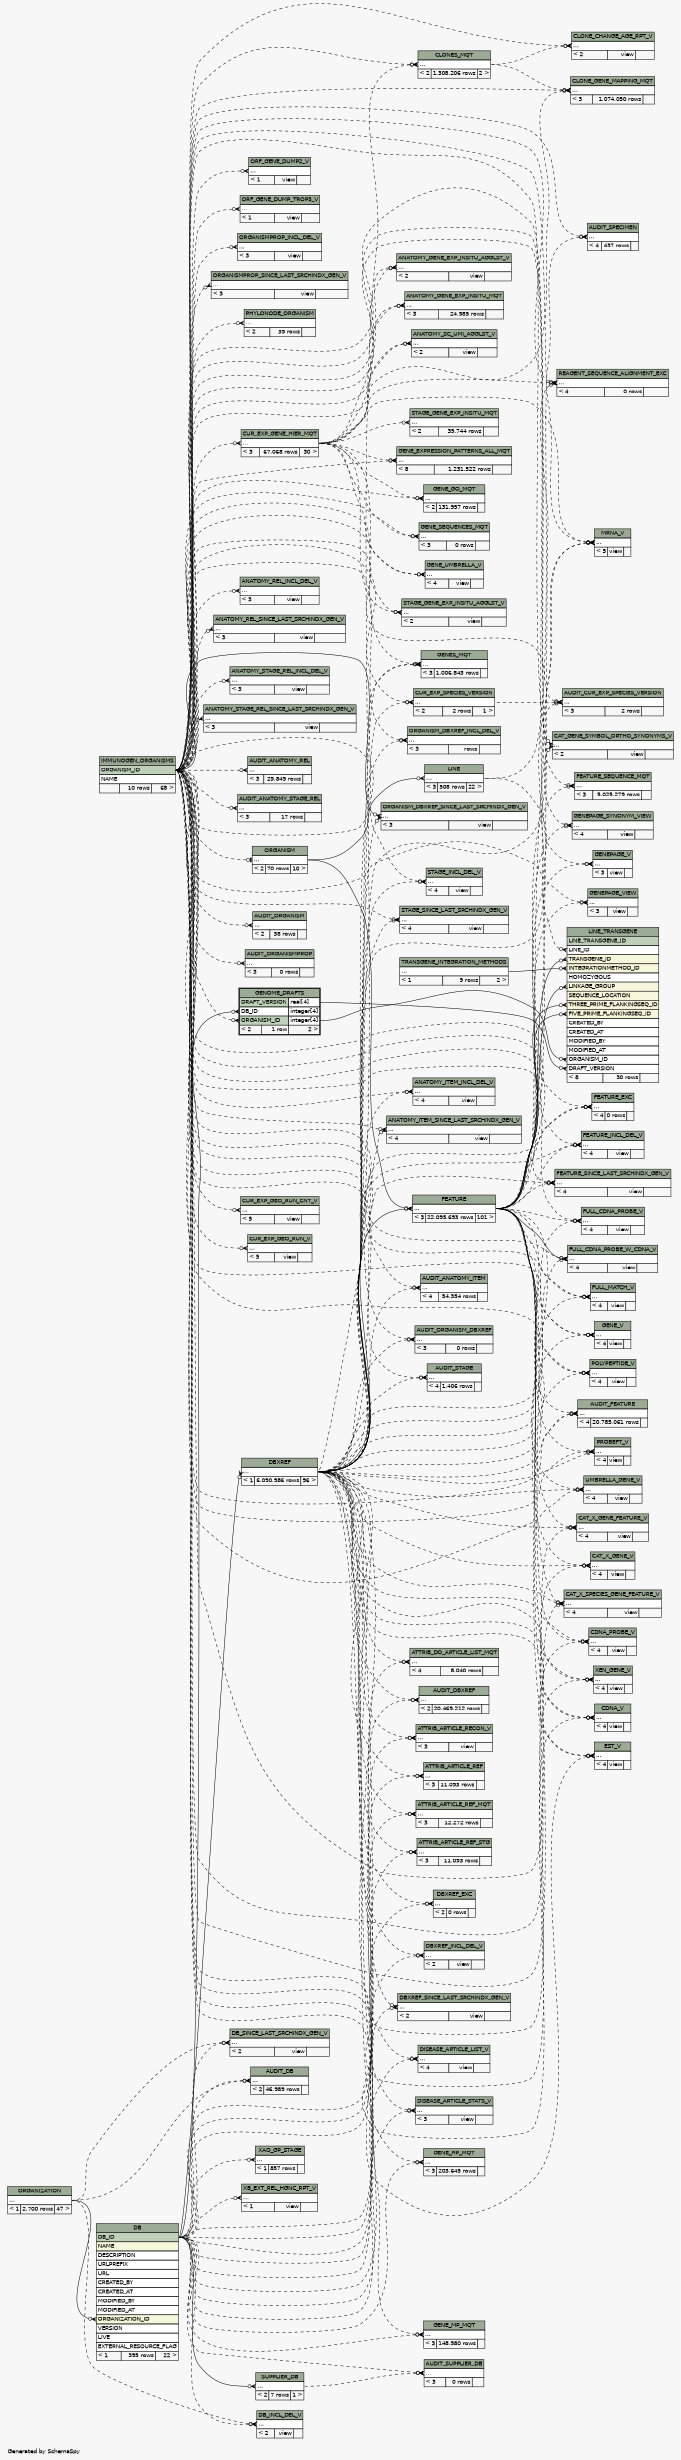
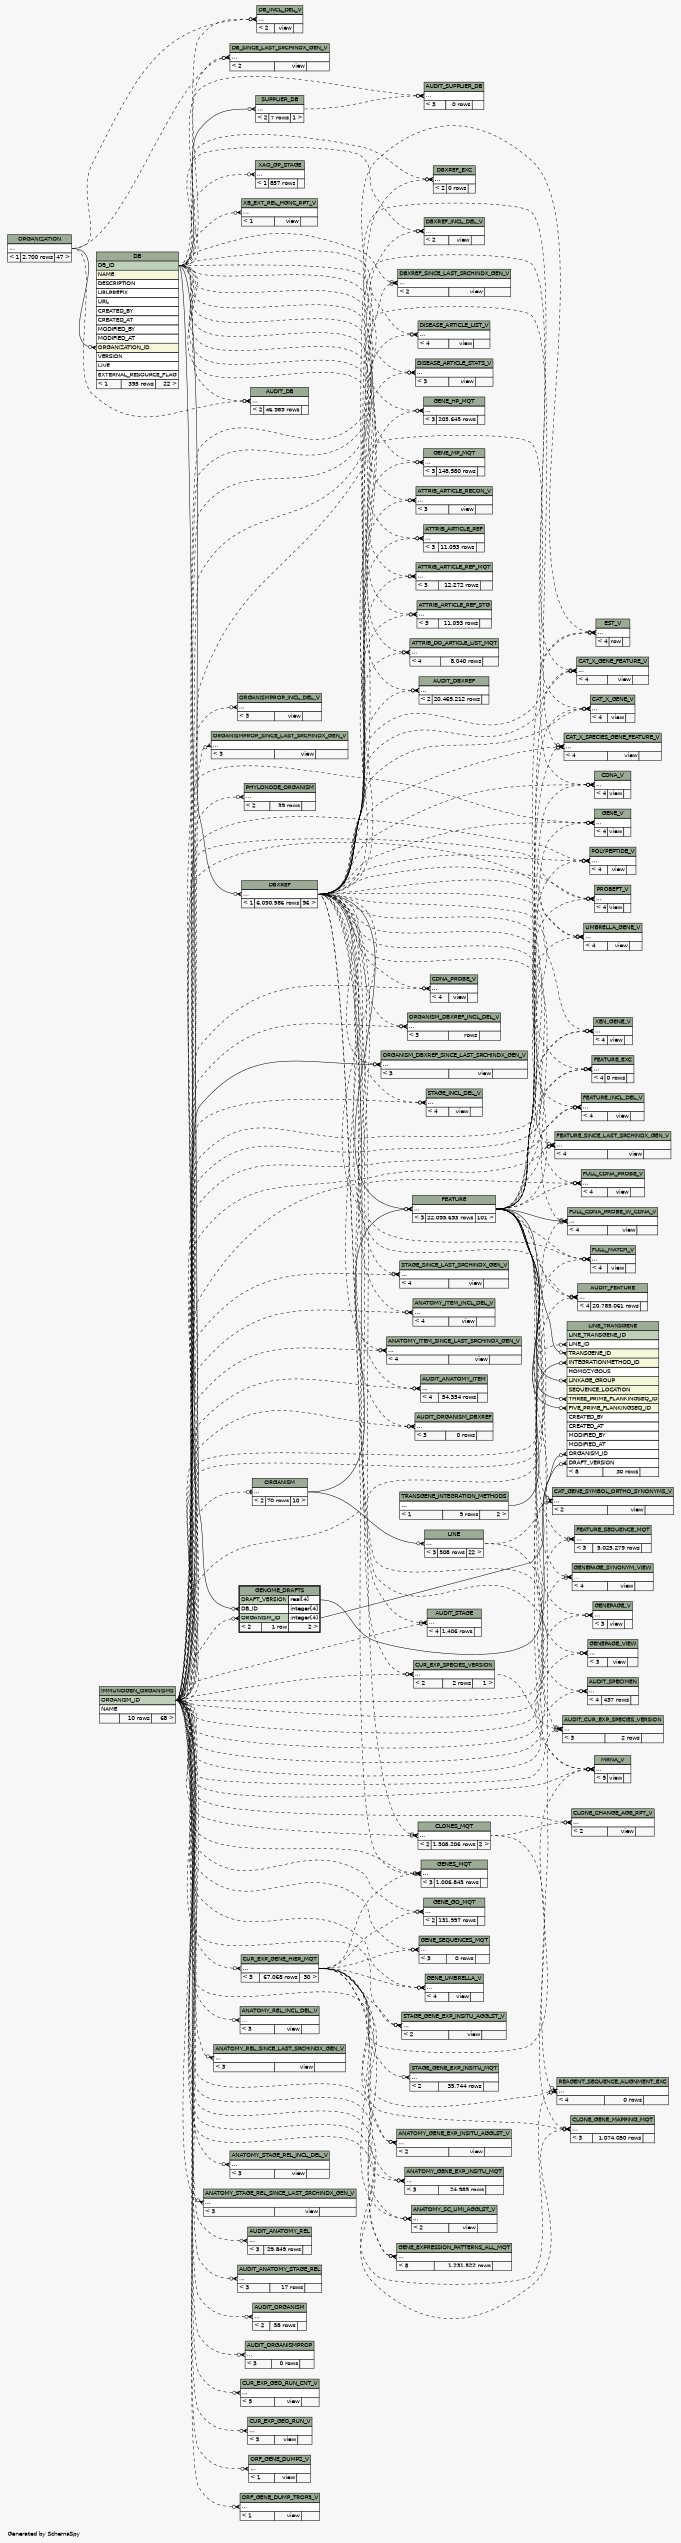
(536, 1428) -> none
(616, 1765) -> (616, 642)
